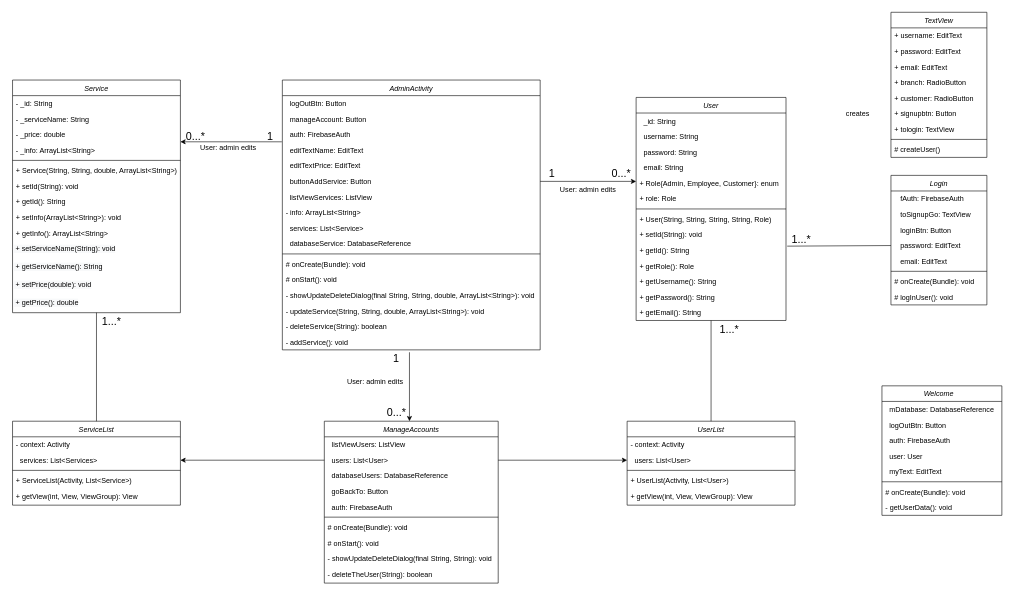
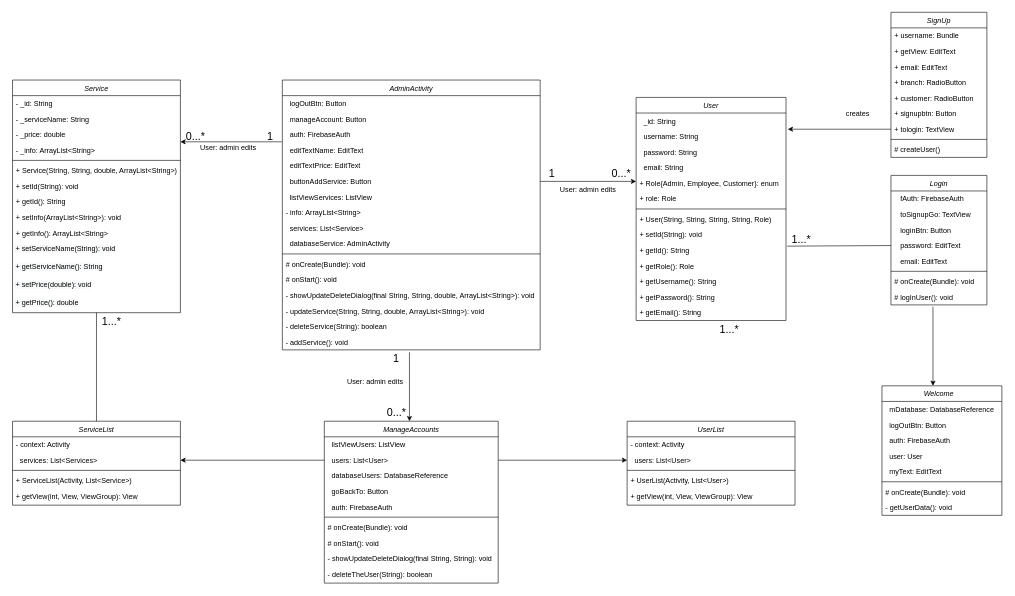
(939, 20) -> (939, 20)
(931, 36) -> (927, 36)
(931, 52) -> (928, 52)
none -> (793, 129)
(351, 244) -> (340, 244)
(711, 372) -> none
none -> (933, 380)
